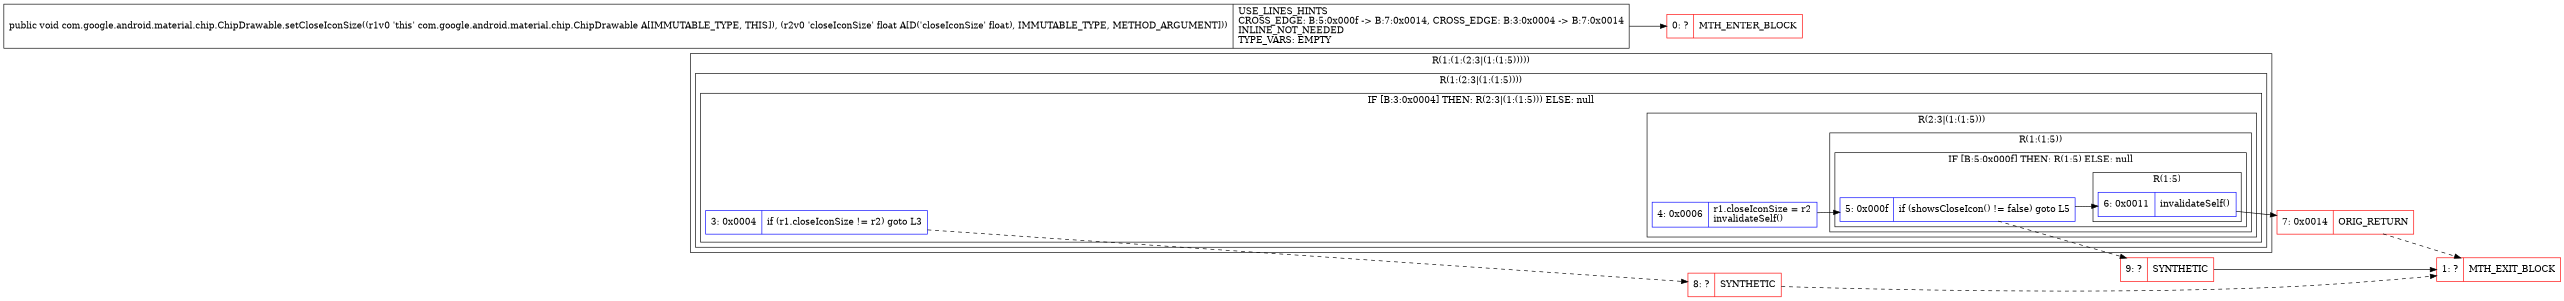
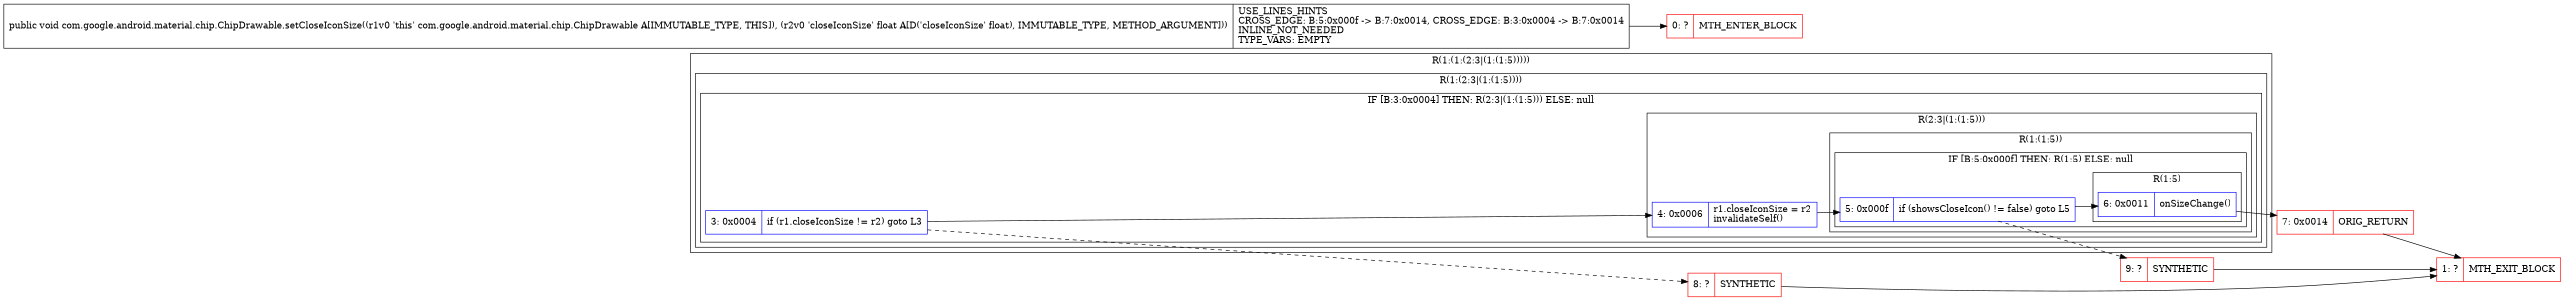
(2195, 204) -> (2195, 204)
none -> (1286, 218)
(2419, 245) -> (2419, 245)
(2106, 291) -> (2106, 291)
